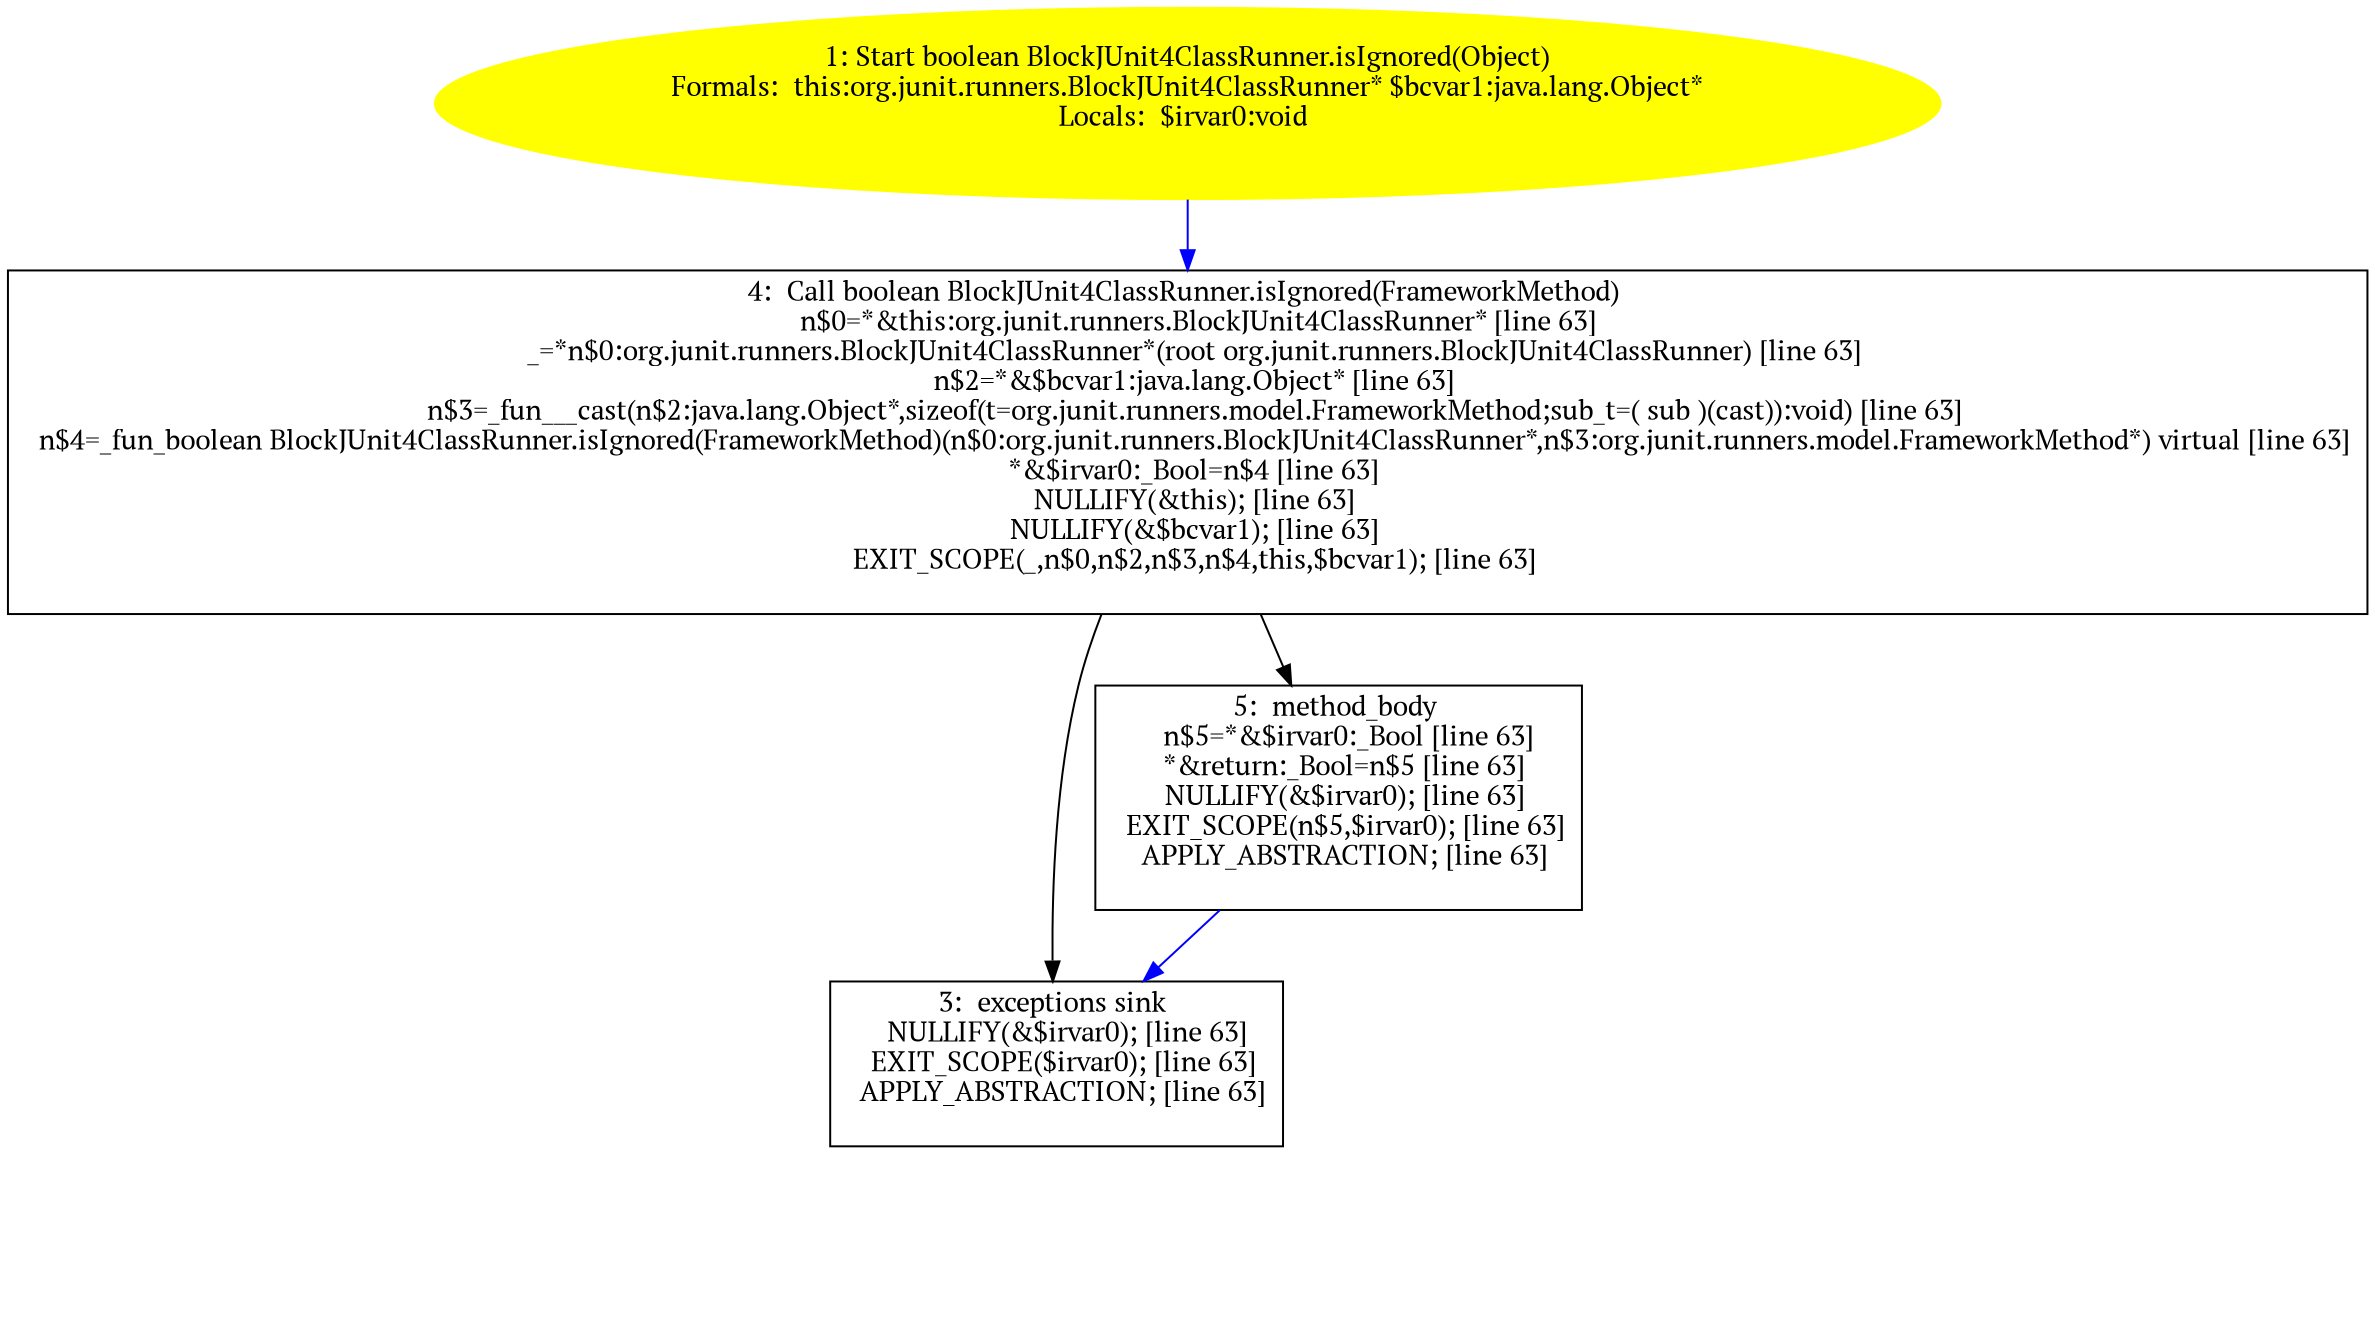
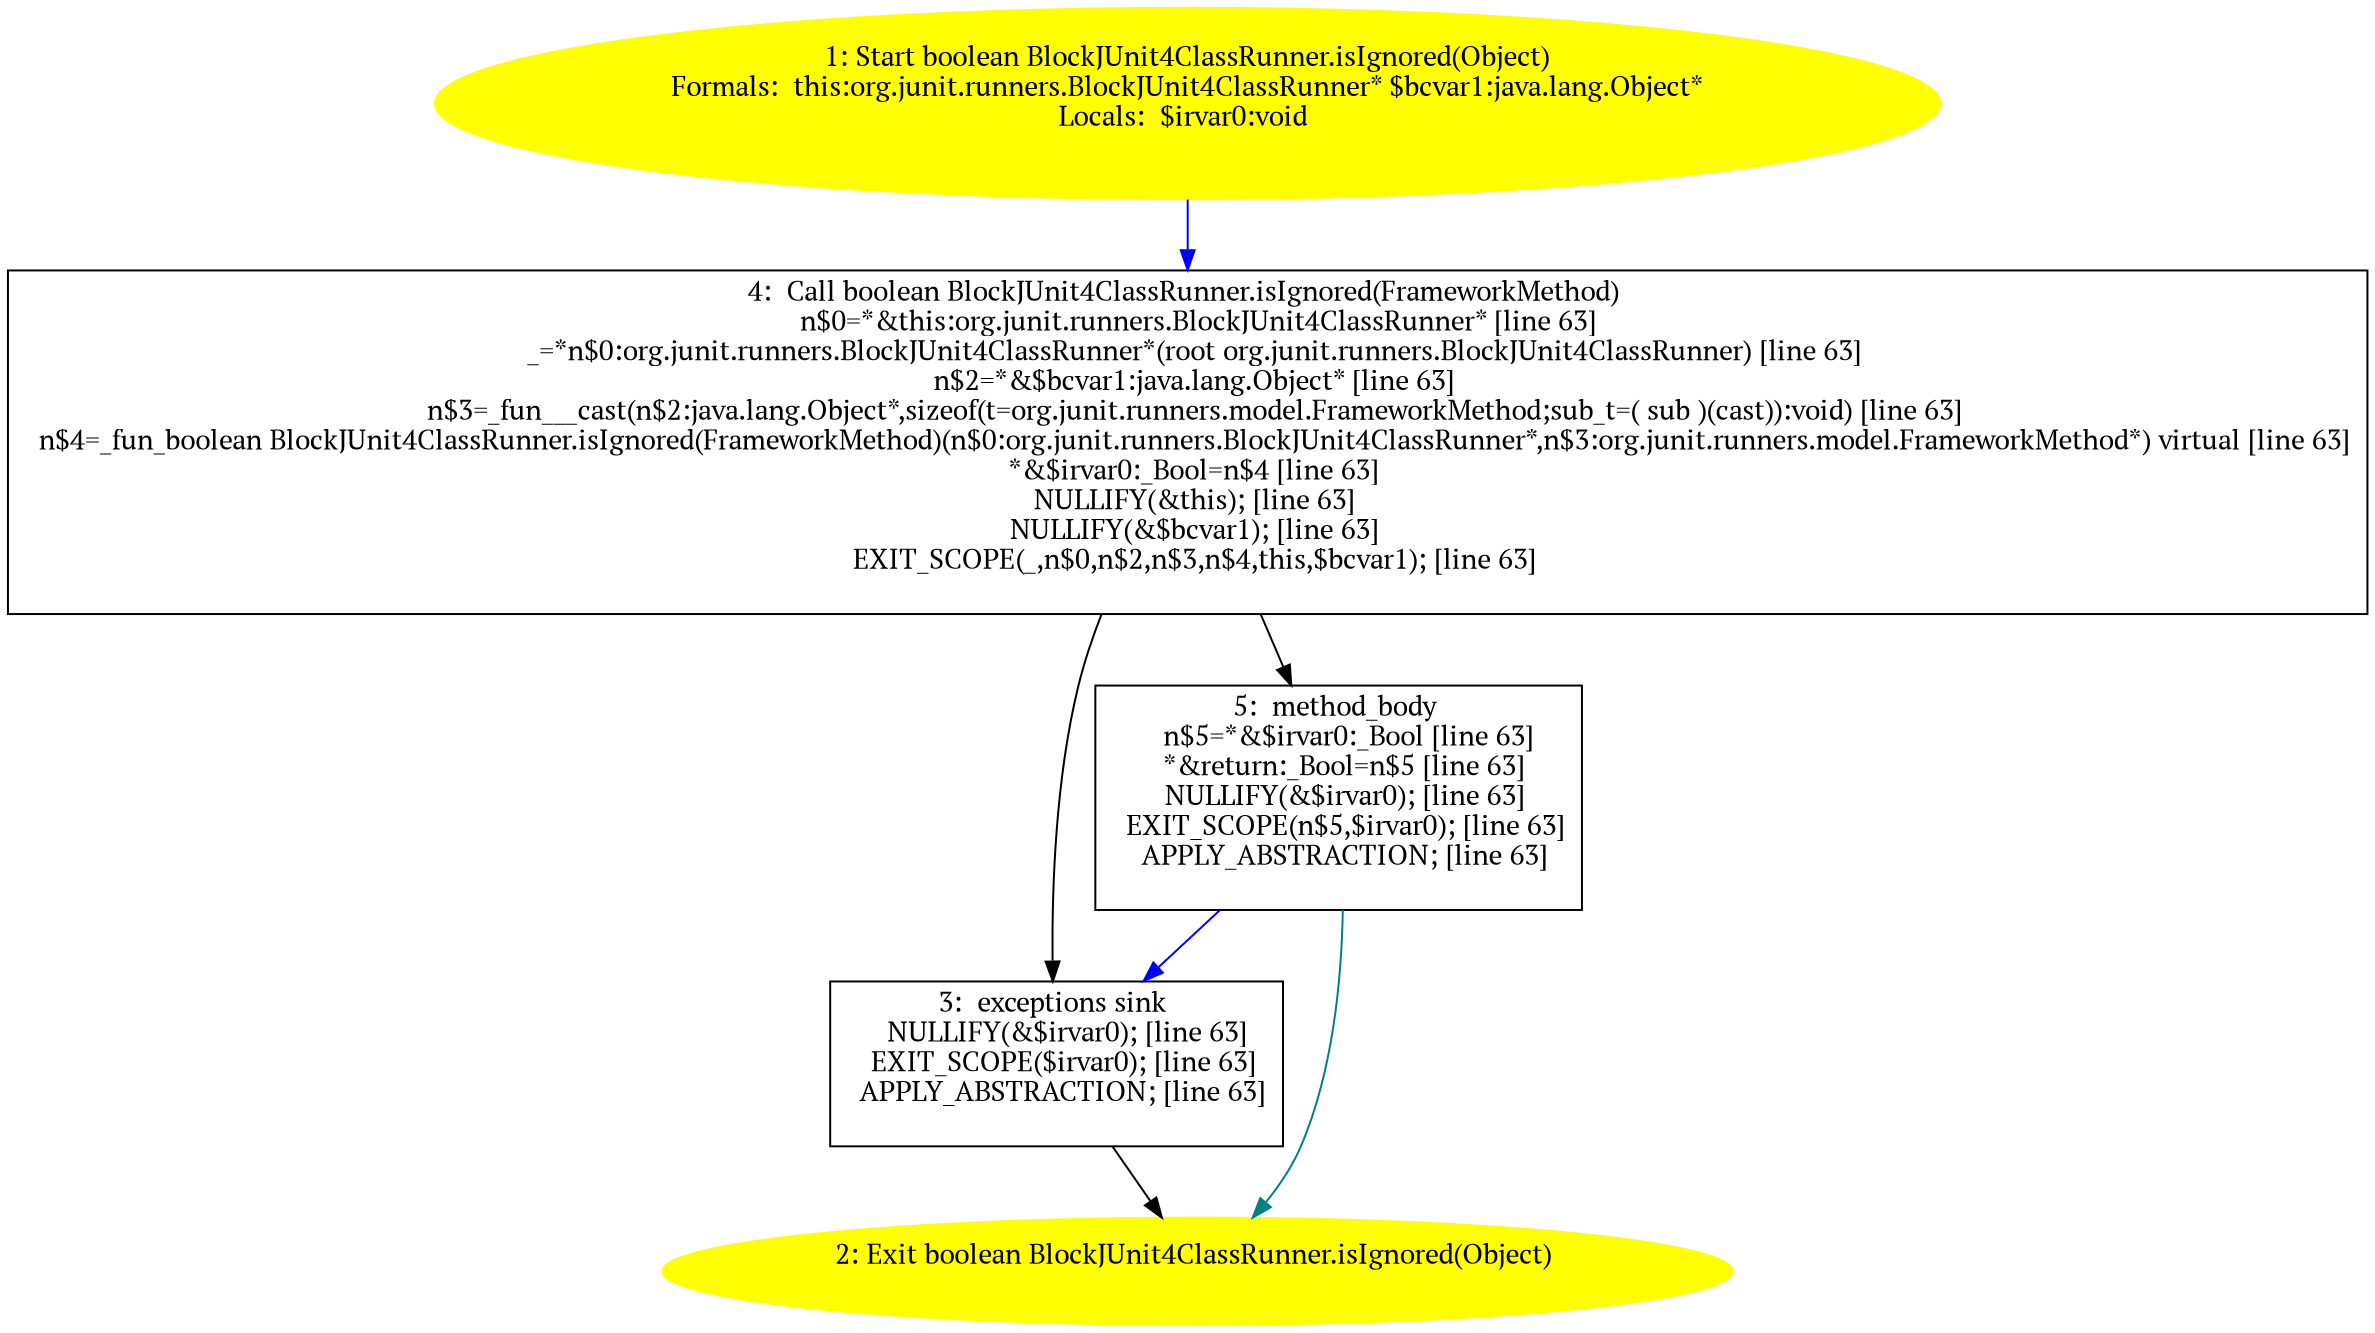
none -> (1198, 1271)
